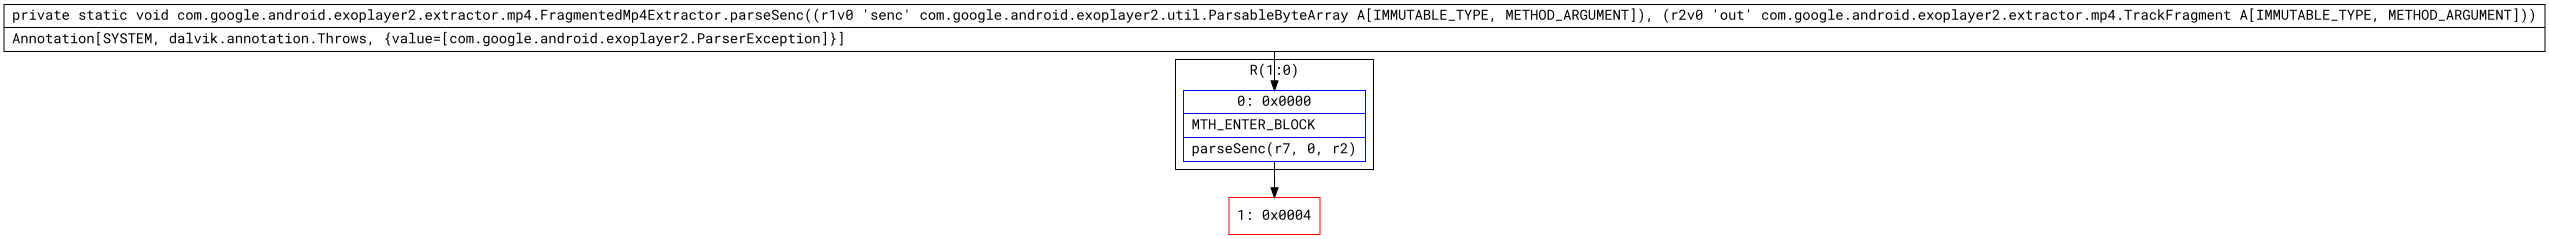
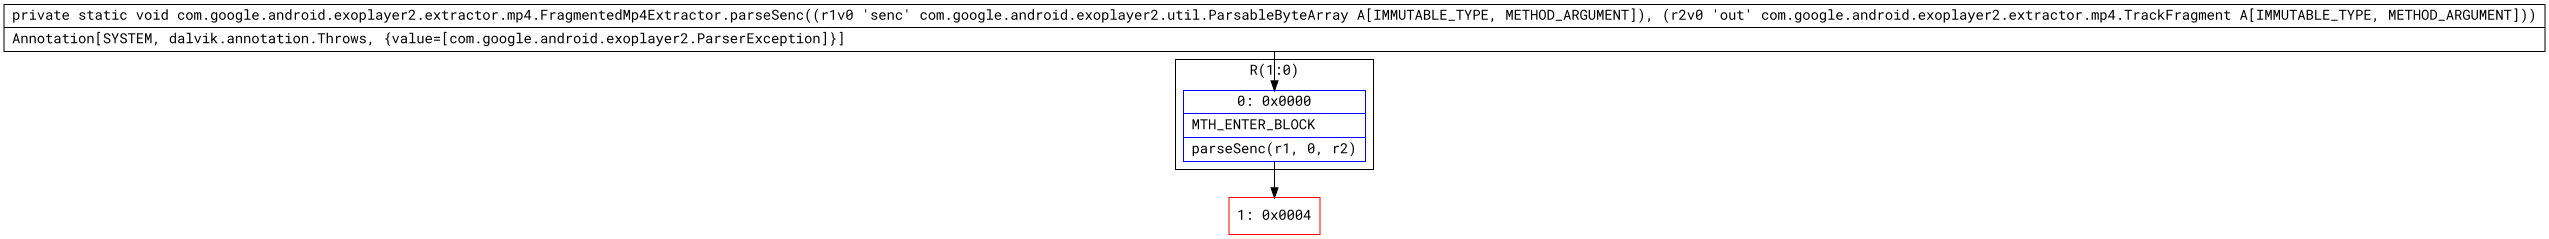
(1274, 149) -> (1274, 149)
